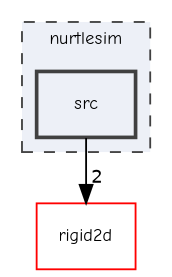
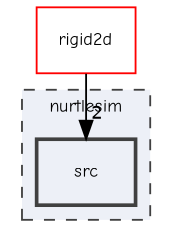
(86, 164) -> (86, 101)
